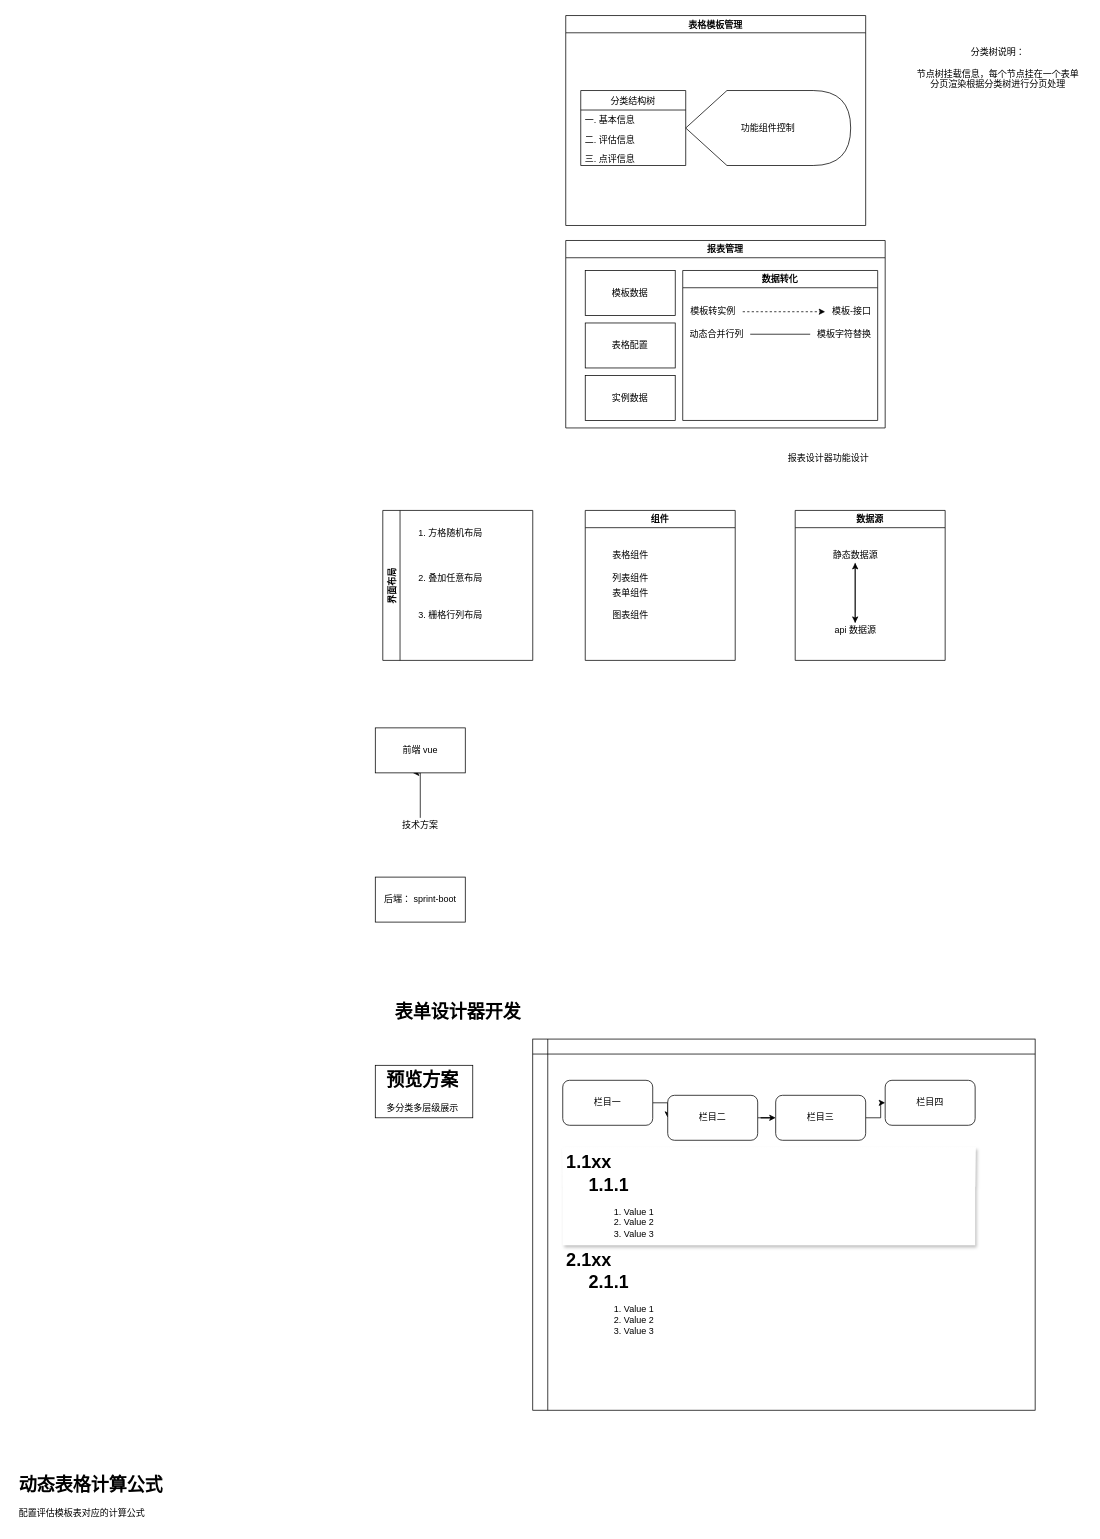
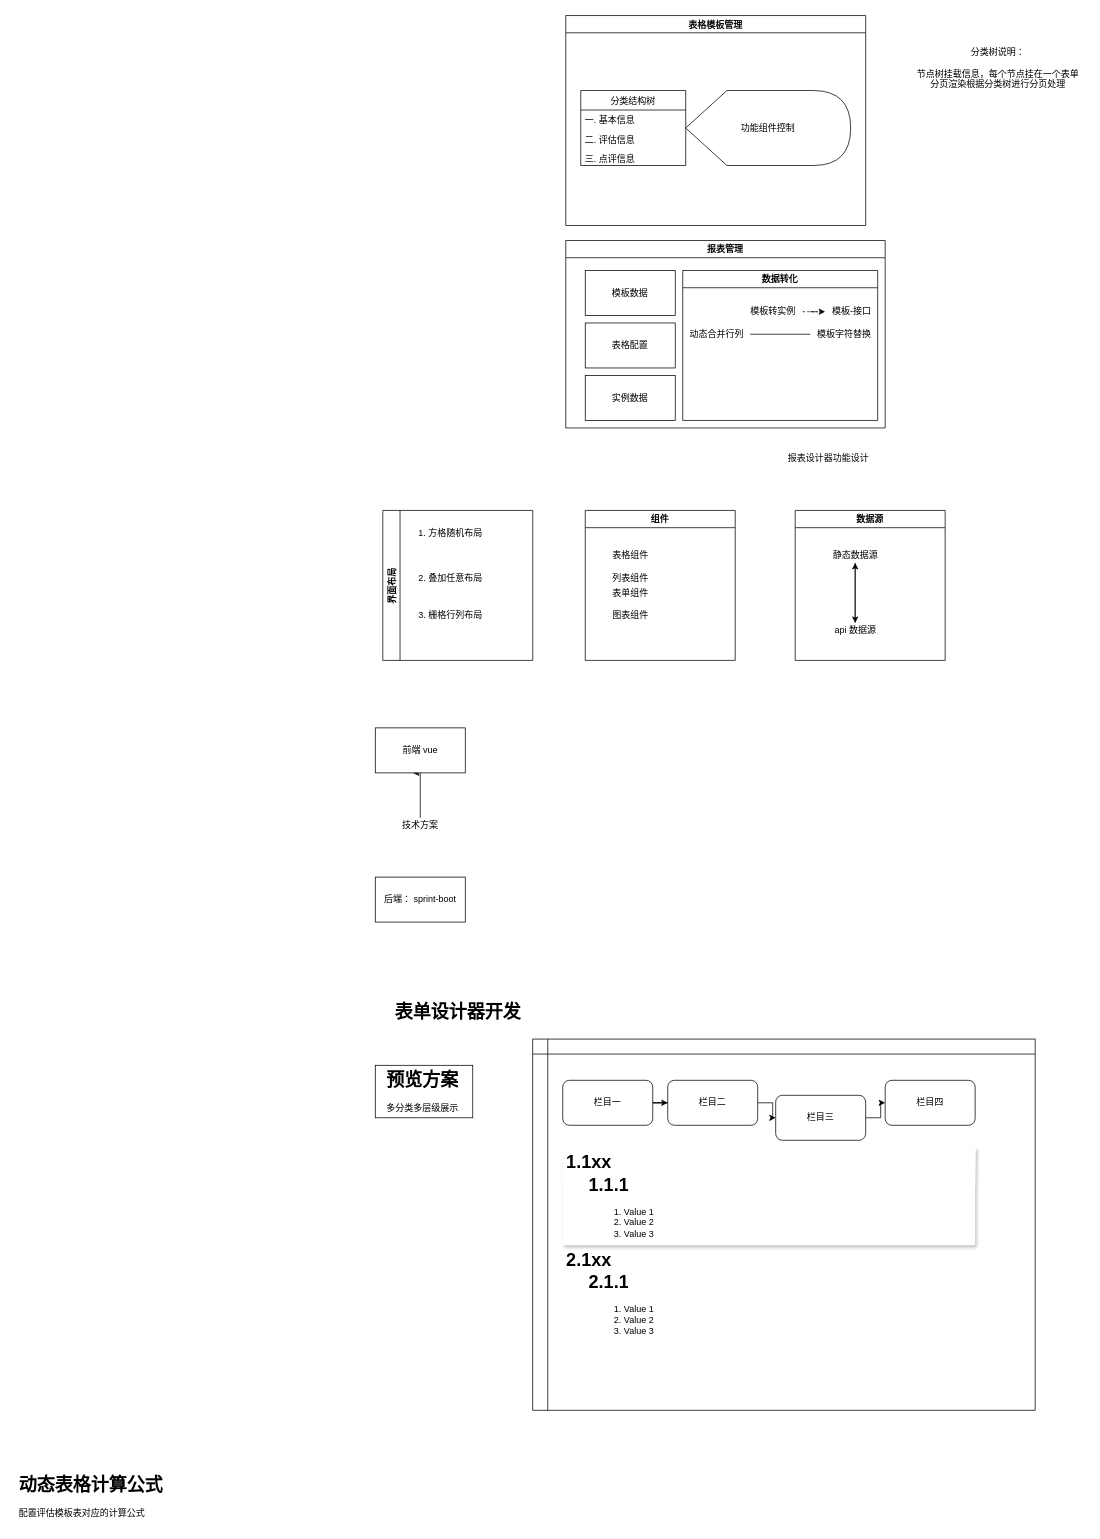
(713, 312) -> (773, 312)
(713, 1118) -> (713, 1103)
